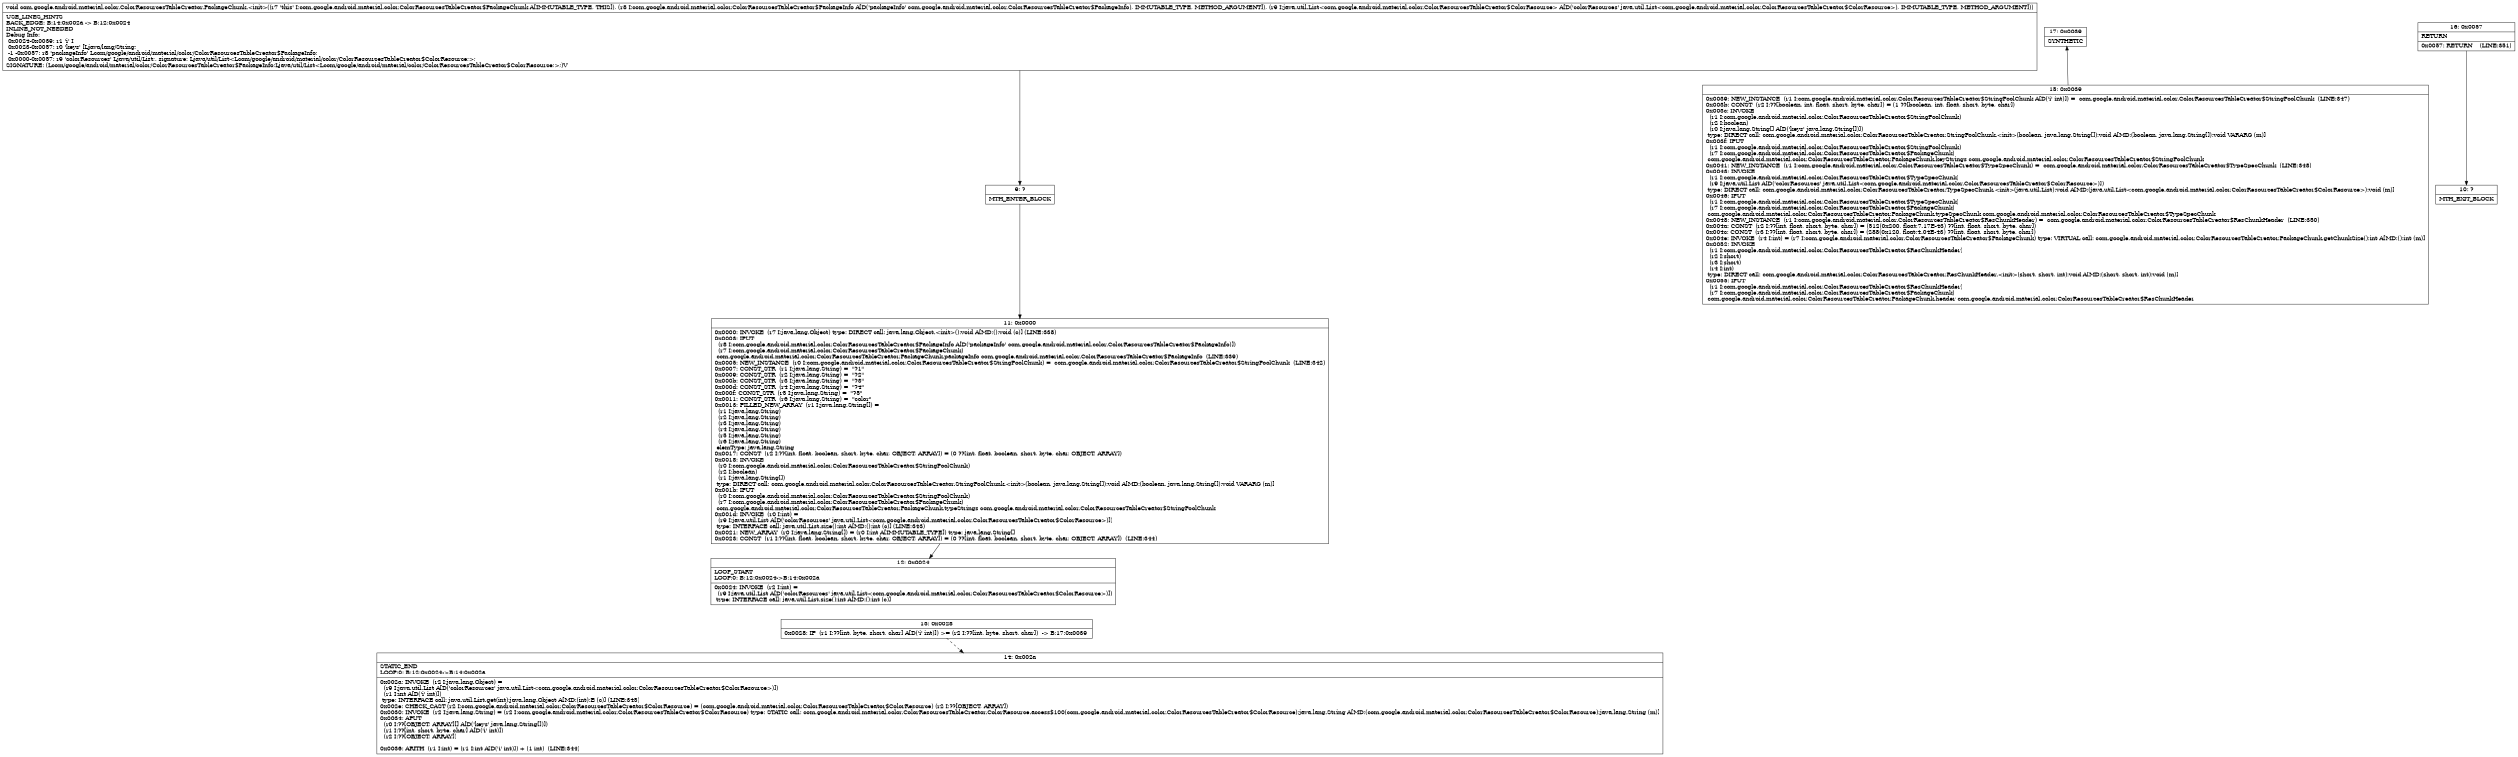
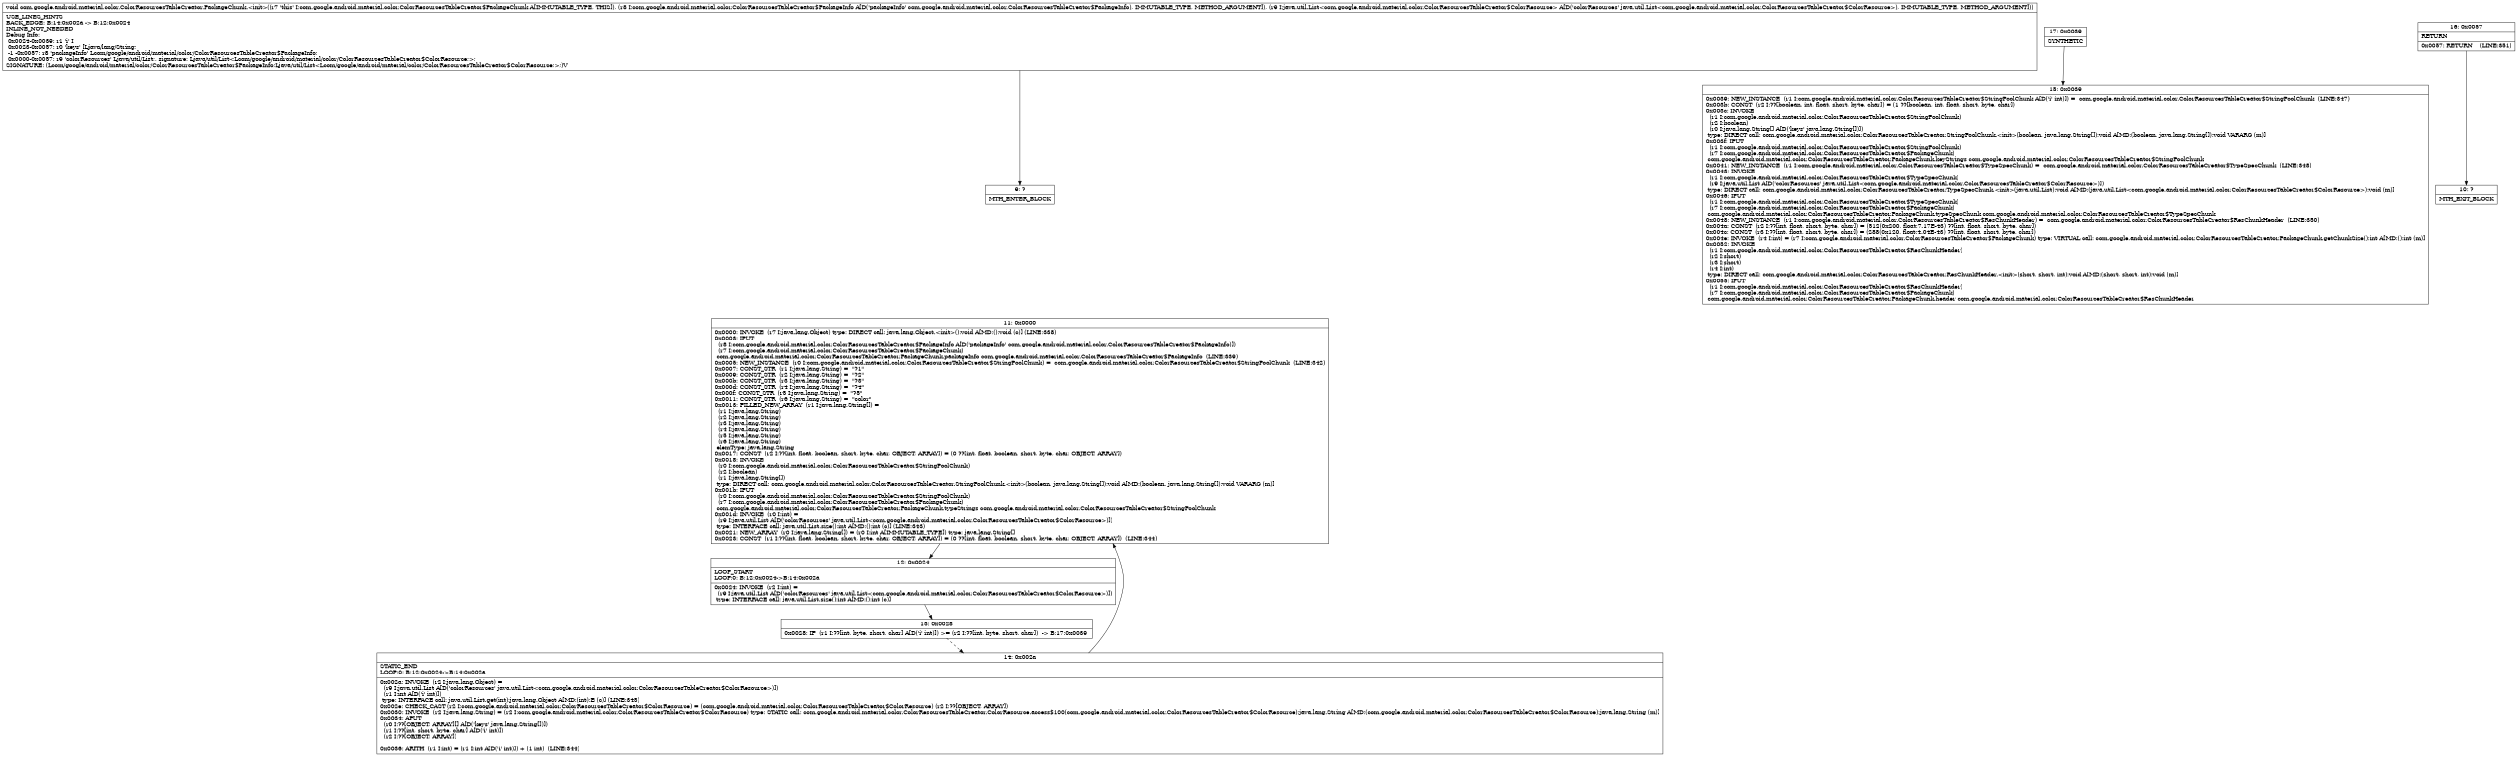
(2068, 68) -> (2063, 64)
(1020, 259) -> (1119, 604)
none -> (927, 610)
